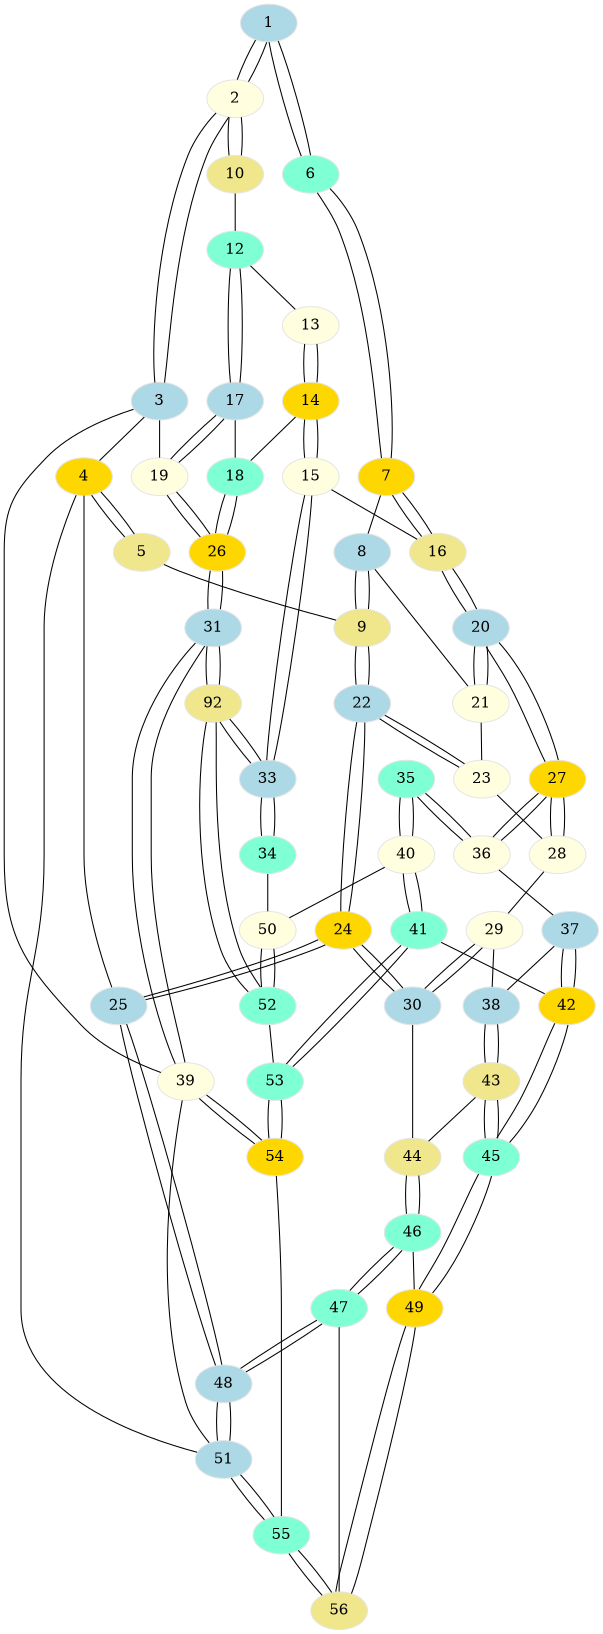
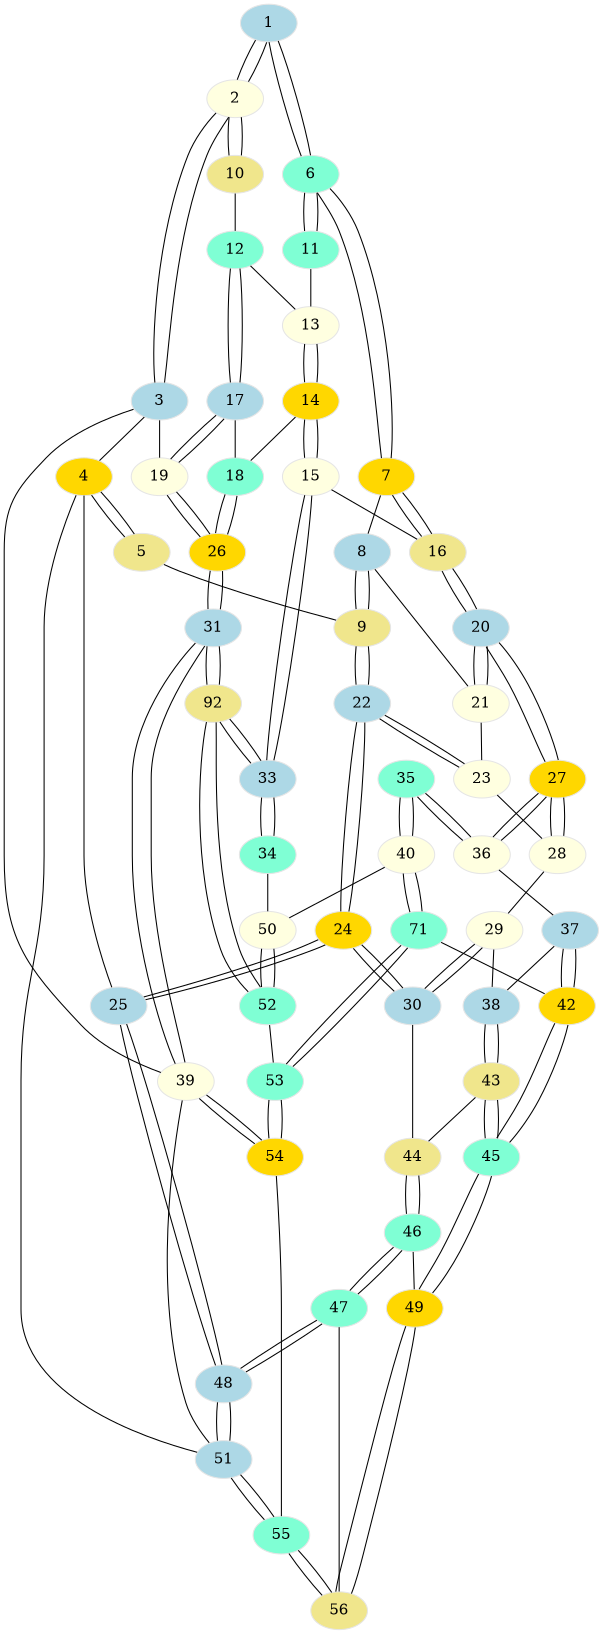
none -> (311, 250)
(419, 930) -> (419, 930)
